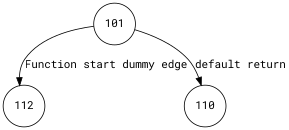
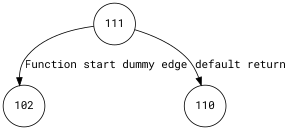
(115, 24) -> (115, 24)
(24, 106) -> (24, 106)
